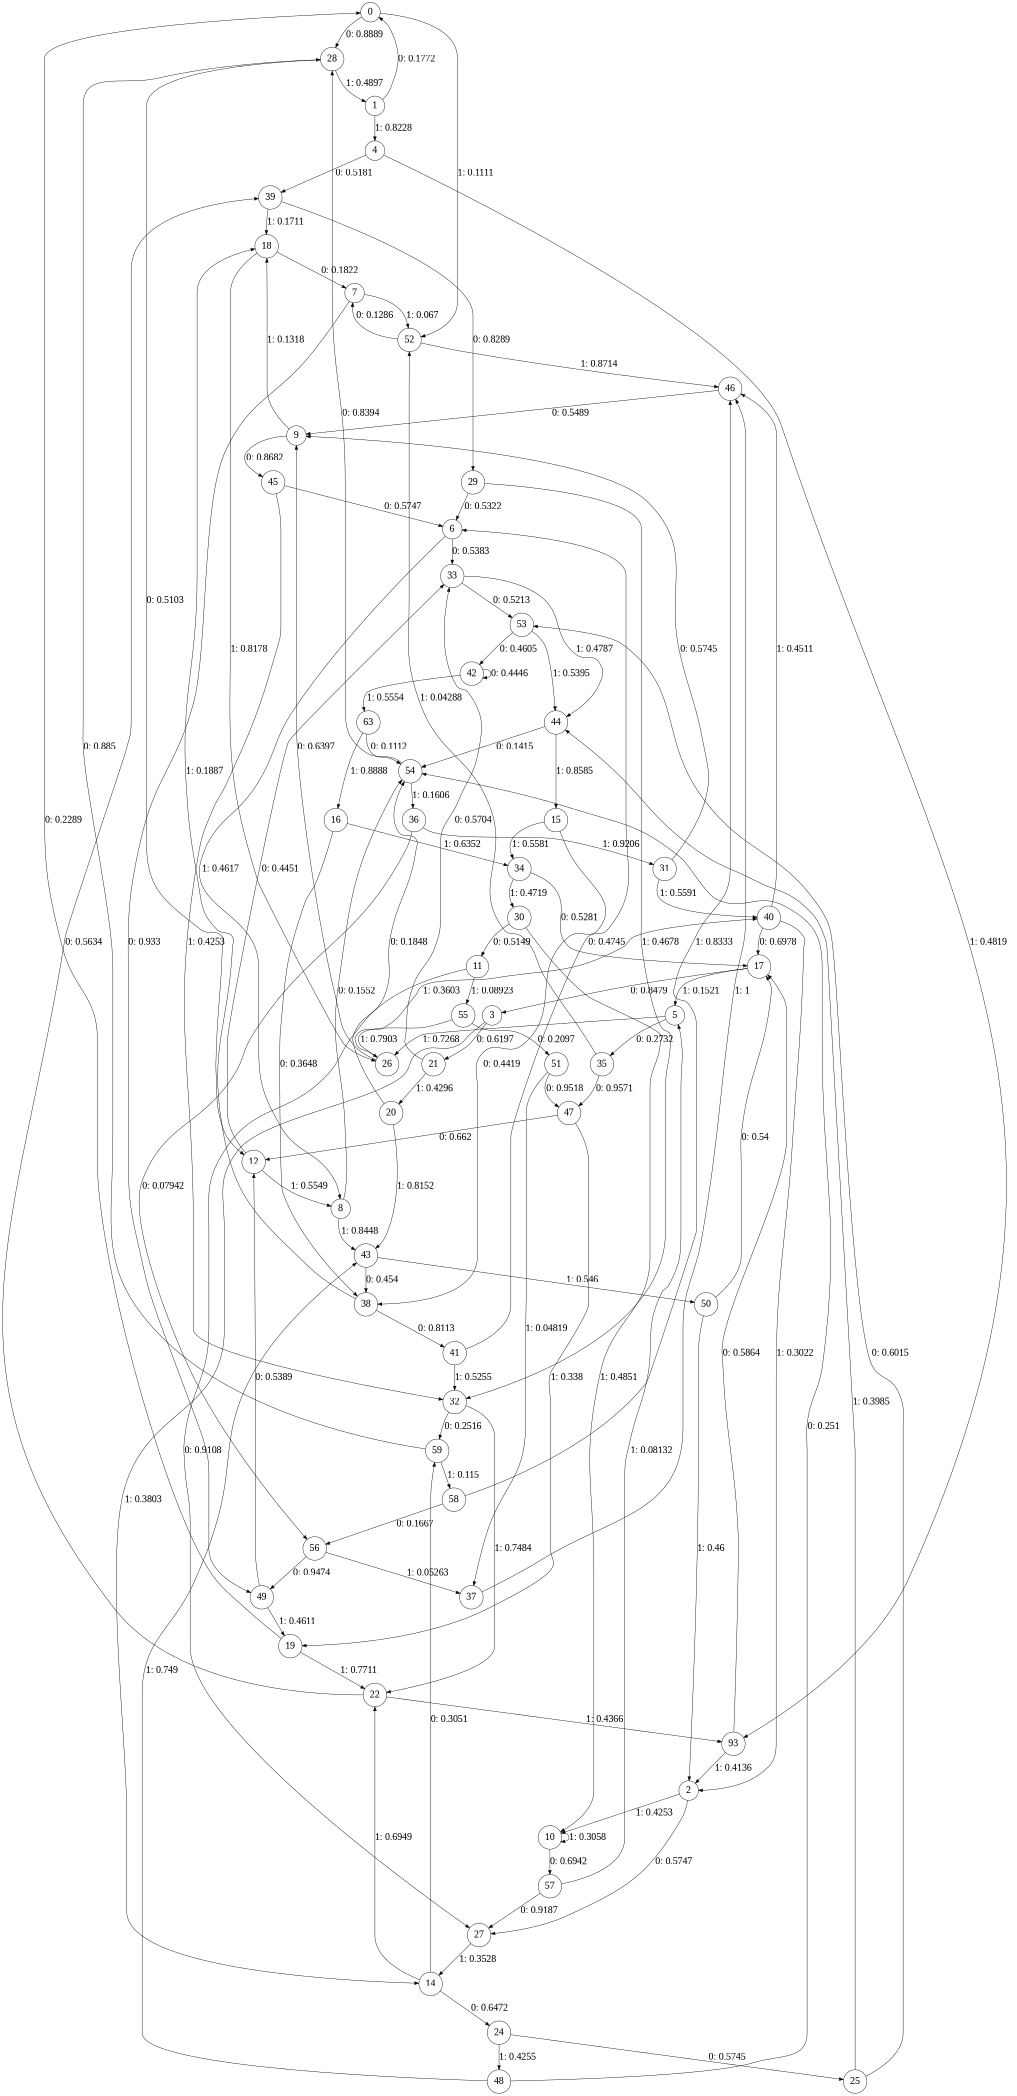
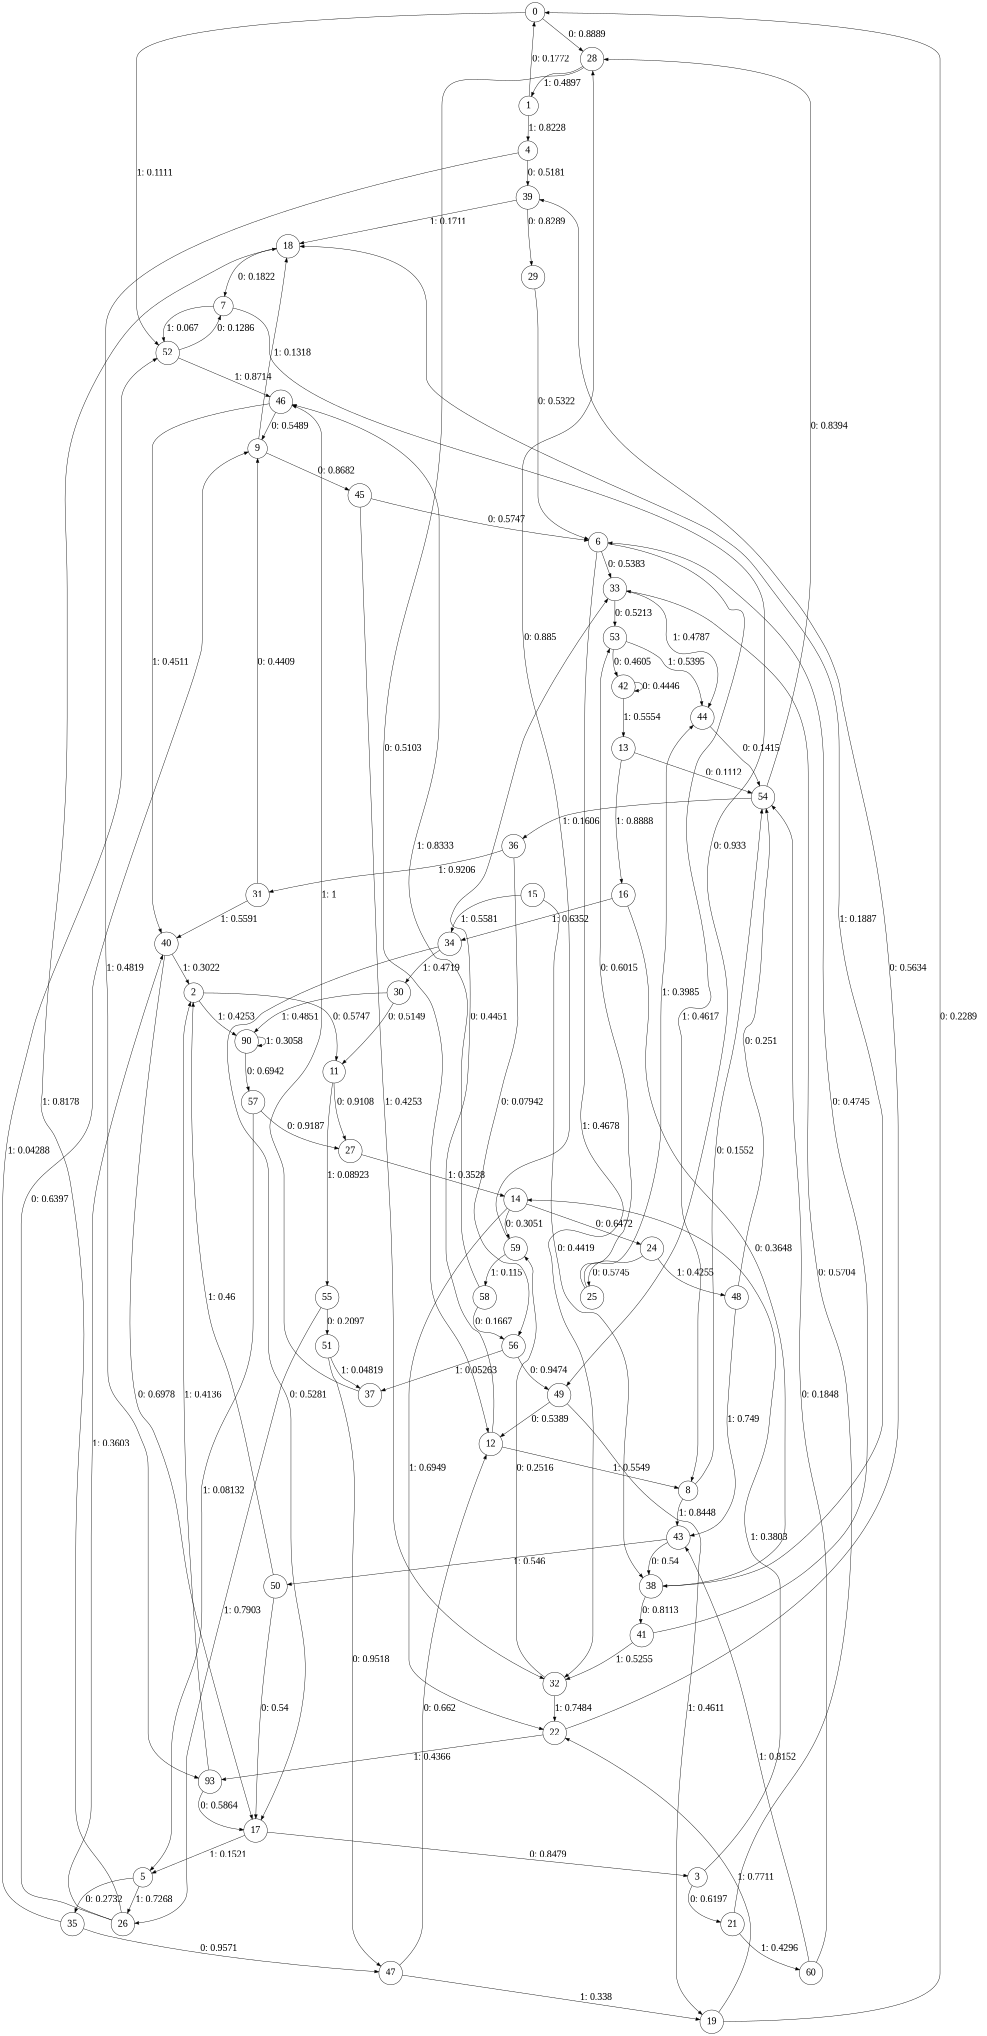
(777, 644) -> (152, 624)
(702, 649) -> (280, 662)
(230, 672) -> (45, 1039)
(368, 722) -> (623, 748)
(556, 769) -> none
(641, 907) -> (592, 1156)
(391, 1113) -> (811, 1973)
(387, 1280) -> (671, 1562)
(550, 1837) -> (247, 1041)
(611, 1894) -> (294, 1000)
